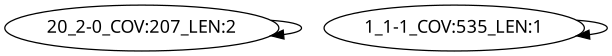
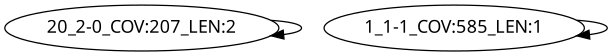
(454, 28) -> (454, 28)
